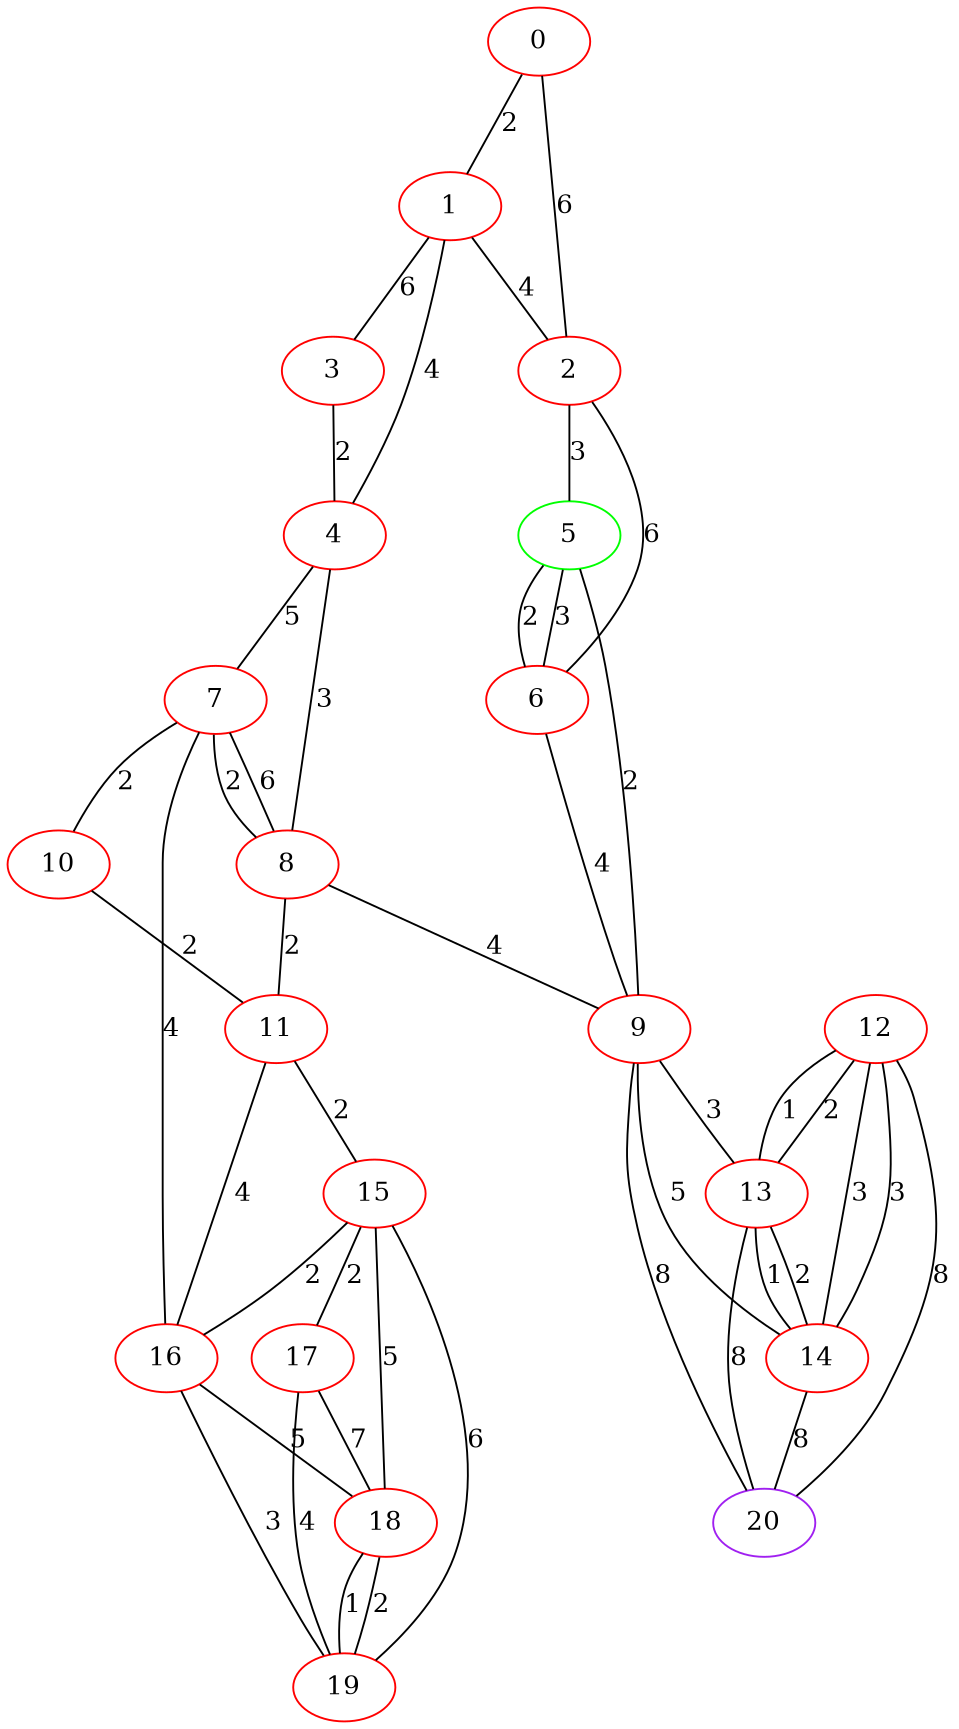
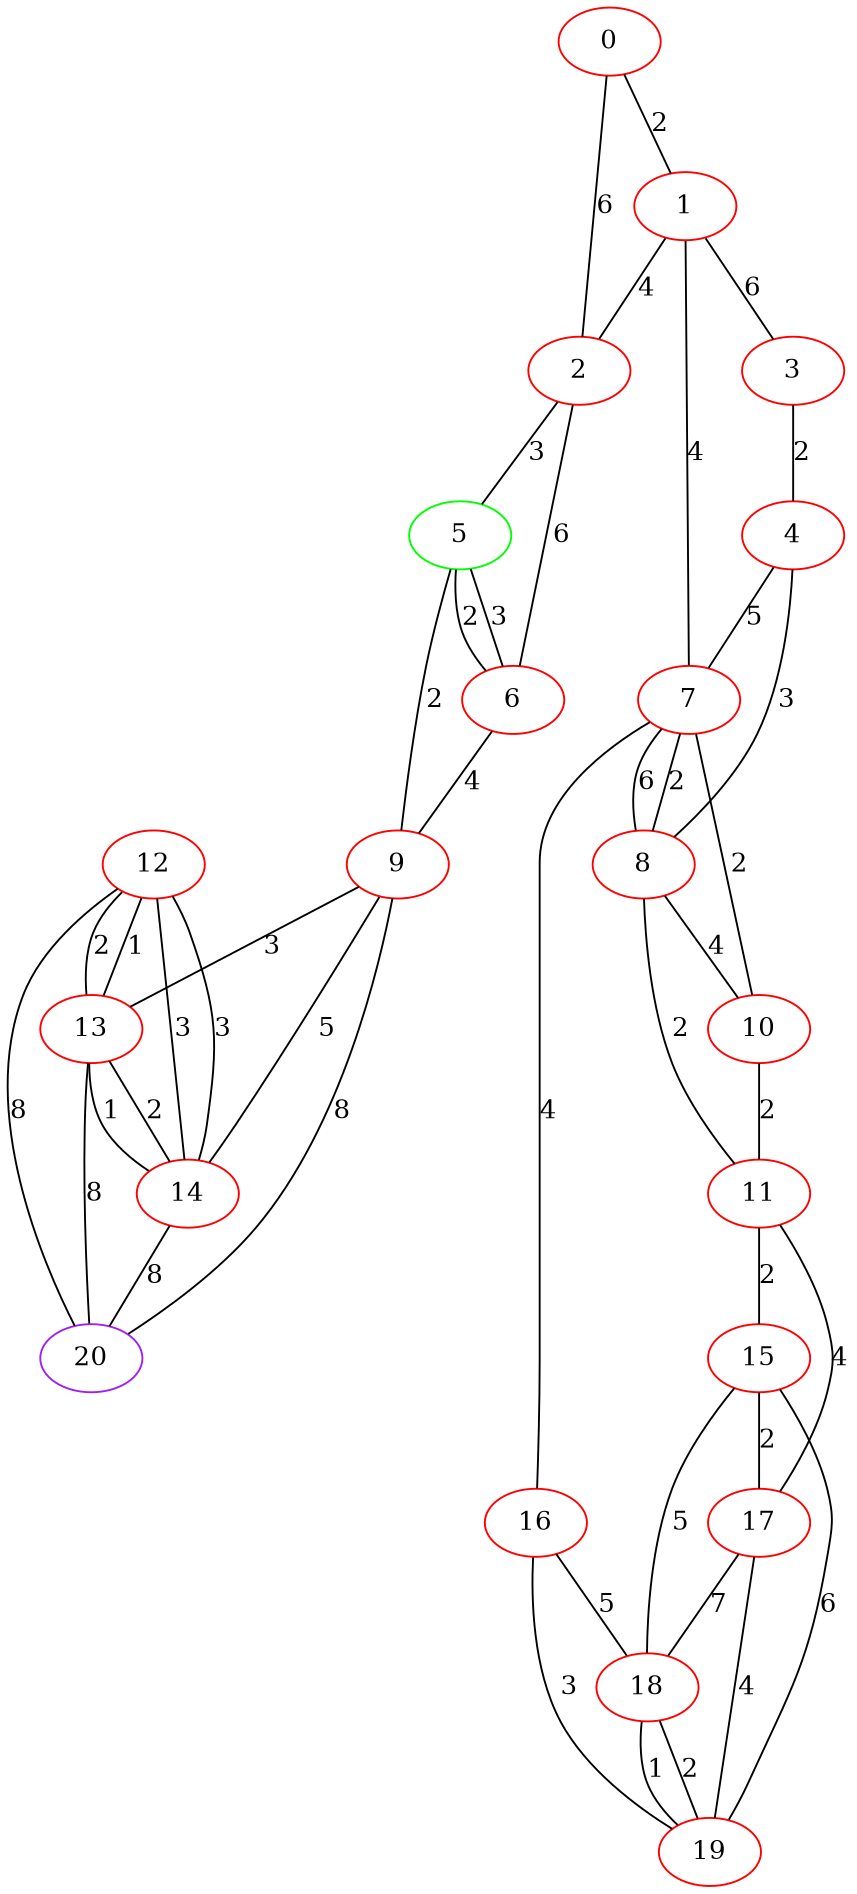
(411, 376) -> (687, 453)
(464, 947) -> (701, 947)
(222, 1194) -> (833, 1358)
(279, 1283) -> none
